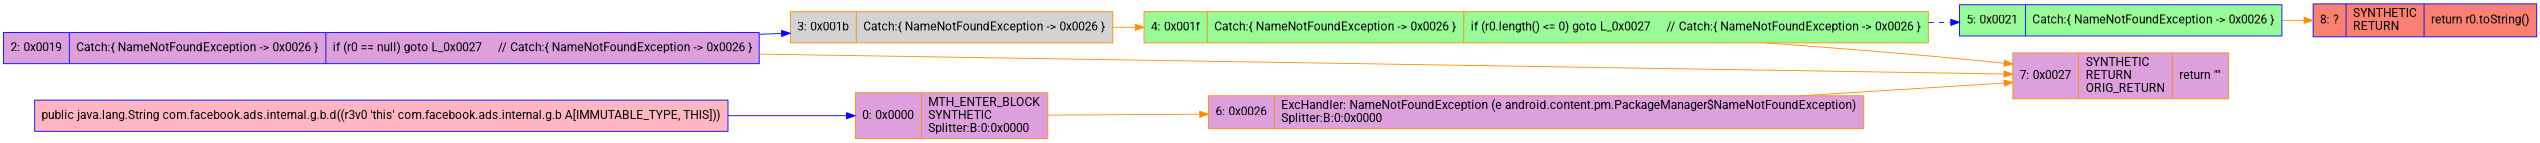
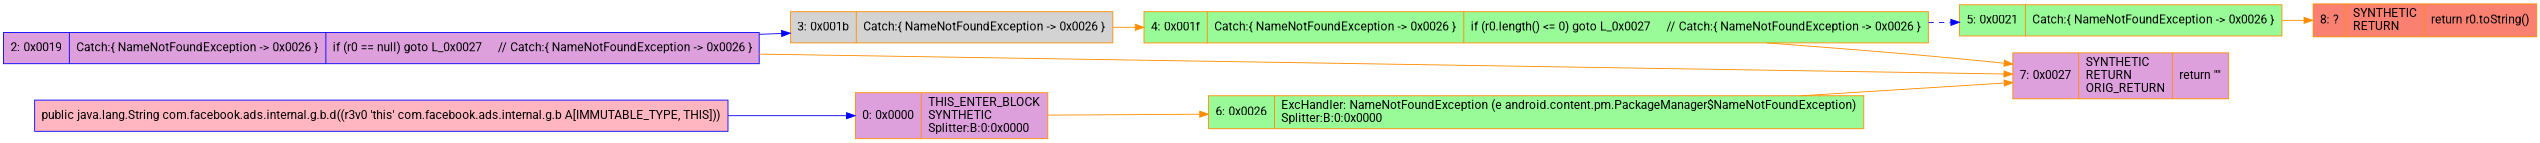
(2121, 20) -> (2121, 20)
(2425, 20) -> (2425, 20)
(985, 102) -> (985, 102)
(1536, 112) -> (1536, 112)
